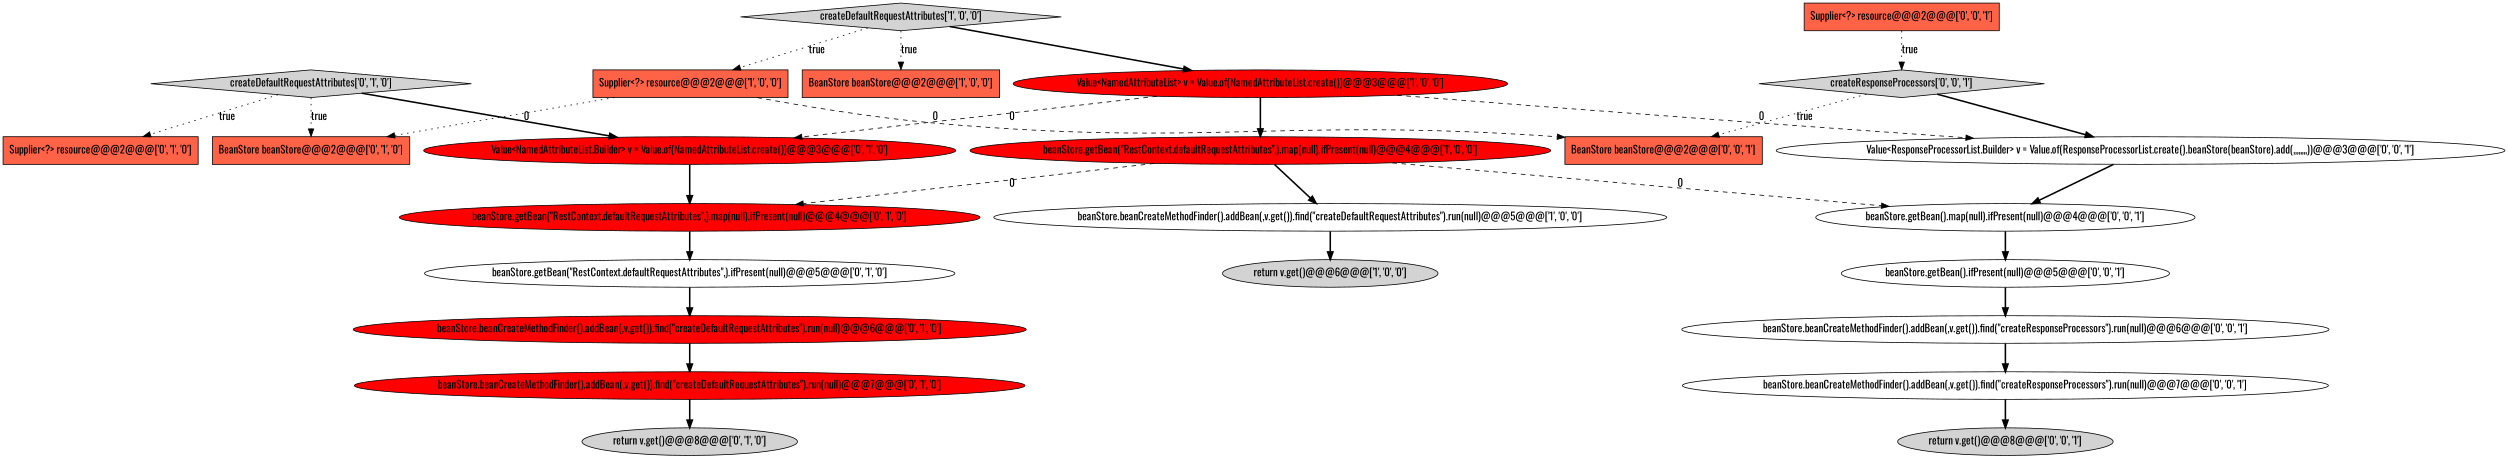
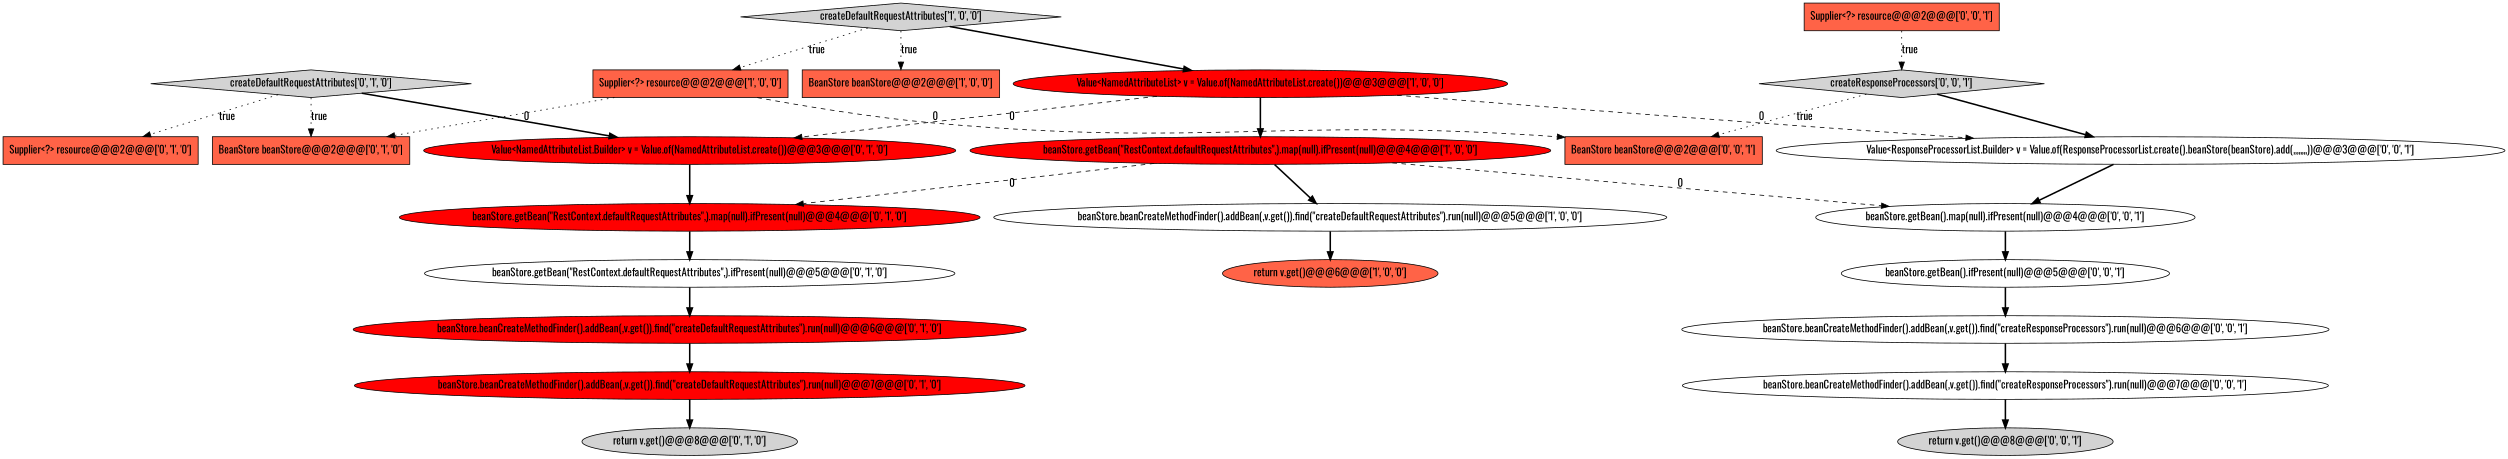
(1330, 273) -> (1330, 273)
